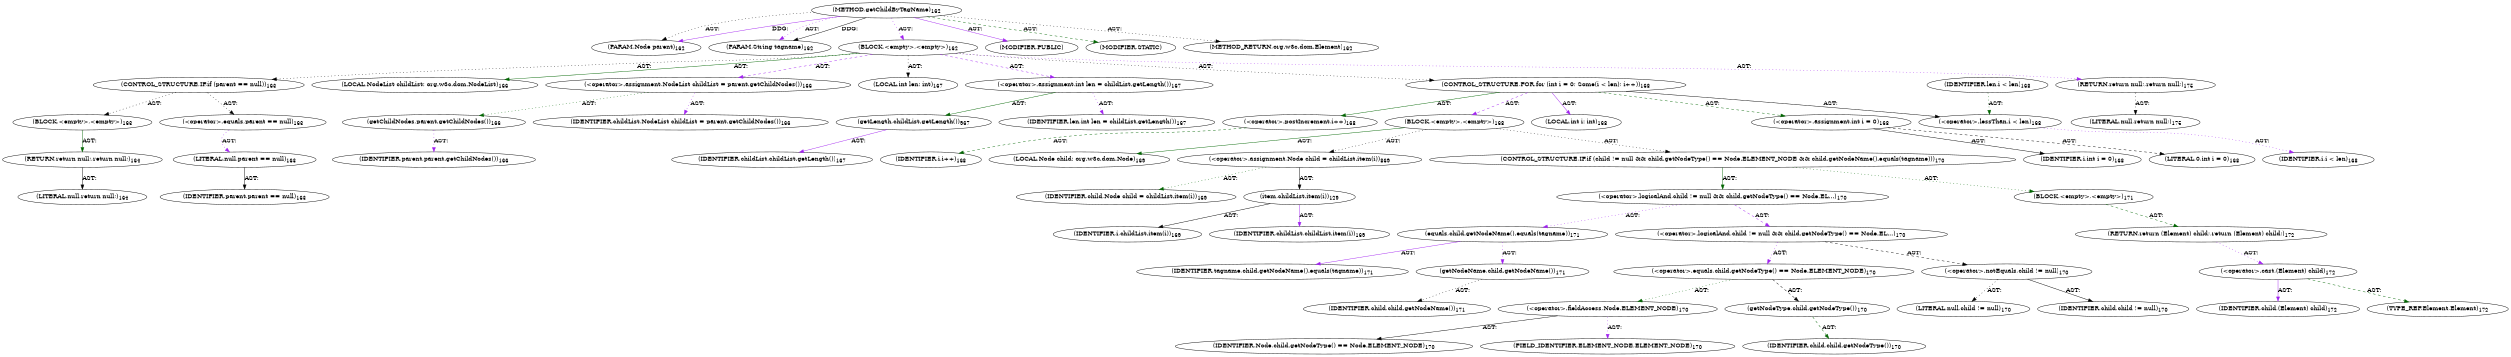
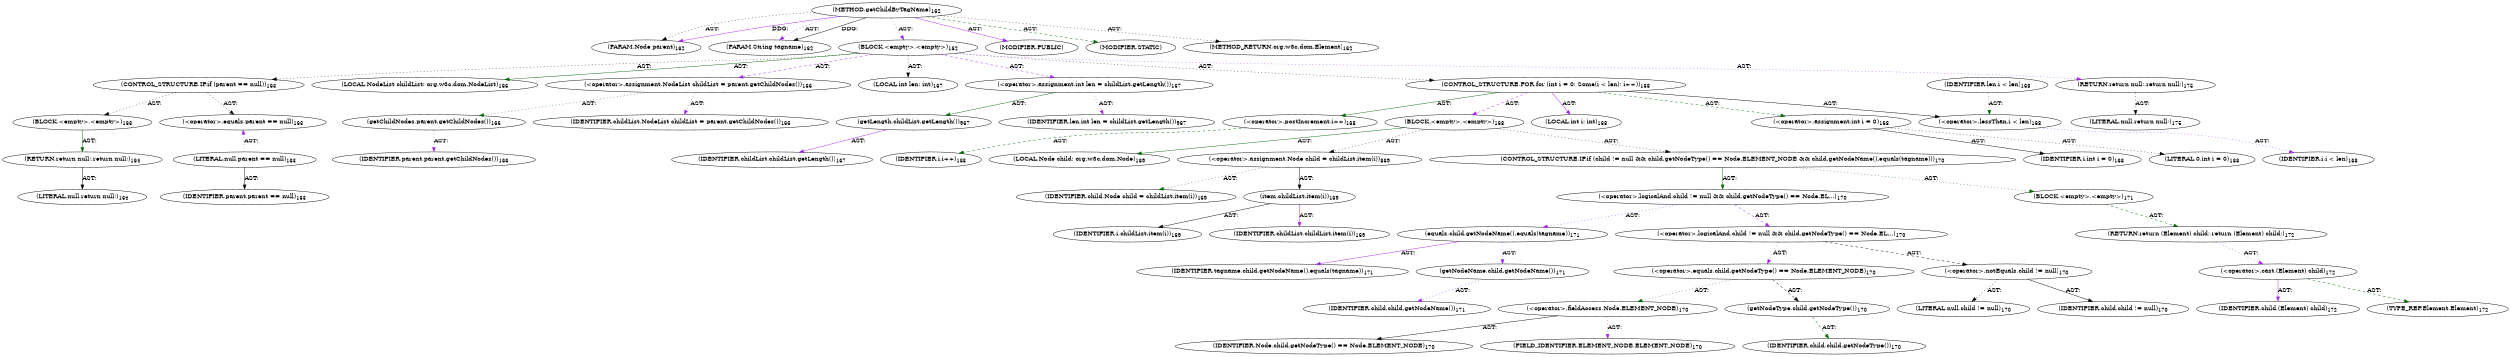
(1182, 122) -> (1182, 122)
(222, 139) -> (244, 143)
(2024, 140) -> (2024, 140)
(1334, 196) -> (1334, 196)
(1452, 290) -> (1452, 290)
